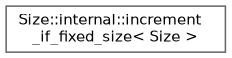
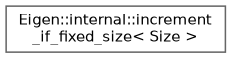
(116, 29) -> (116, 29)
